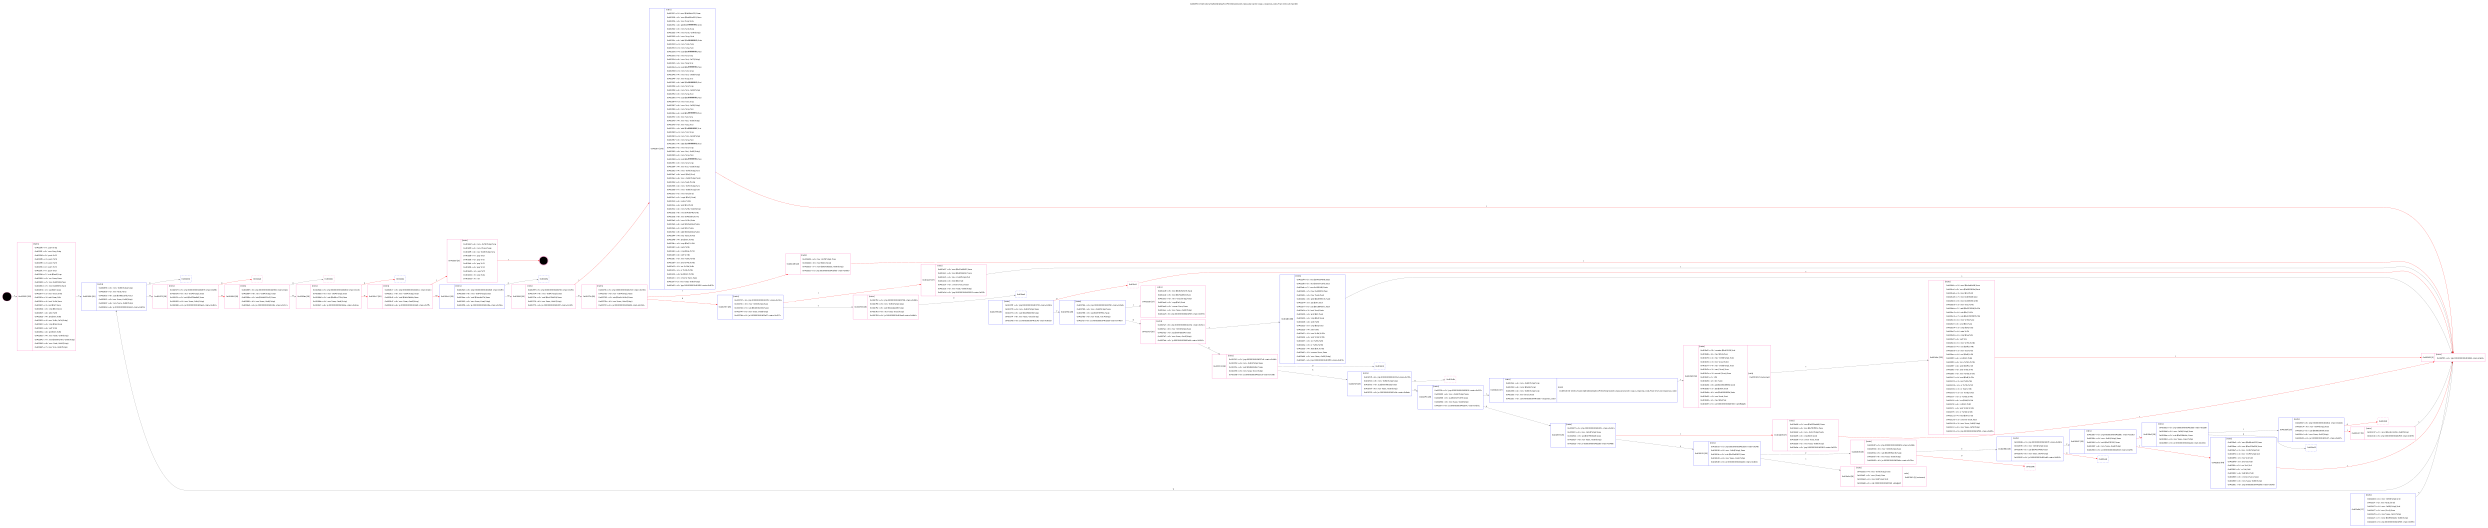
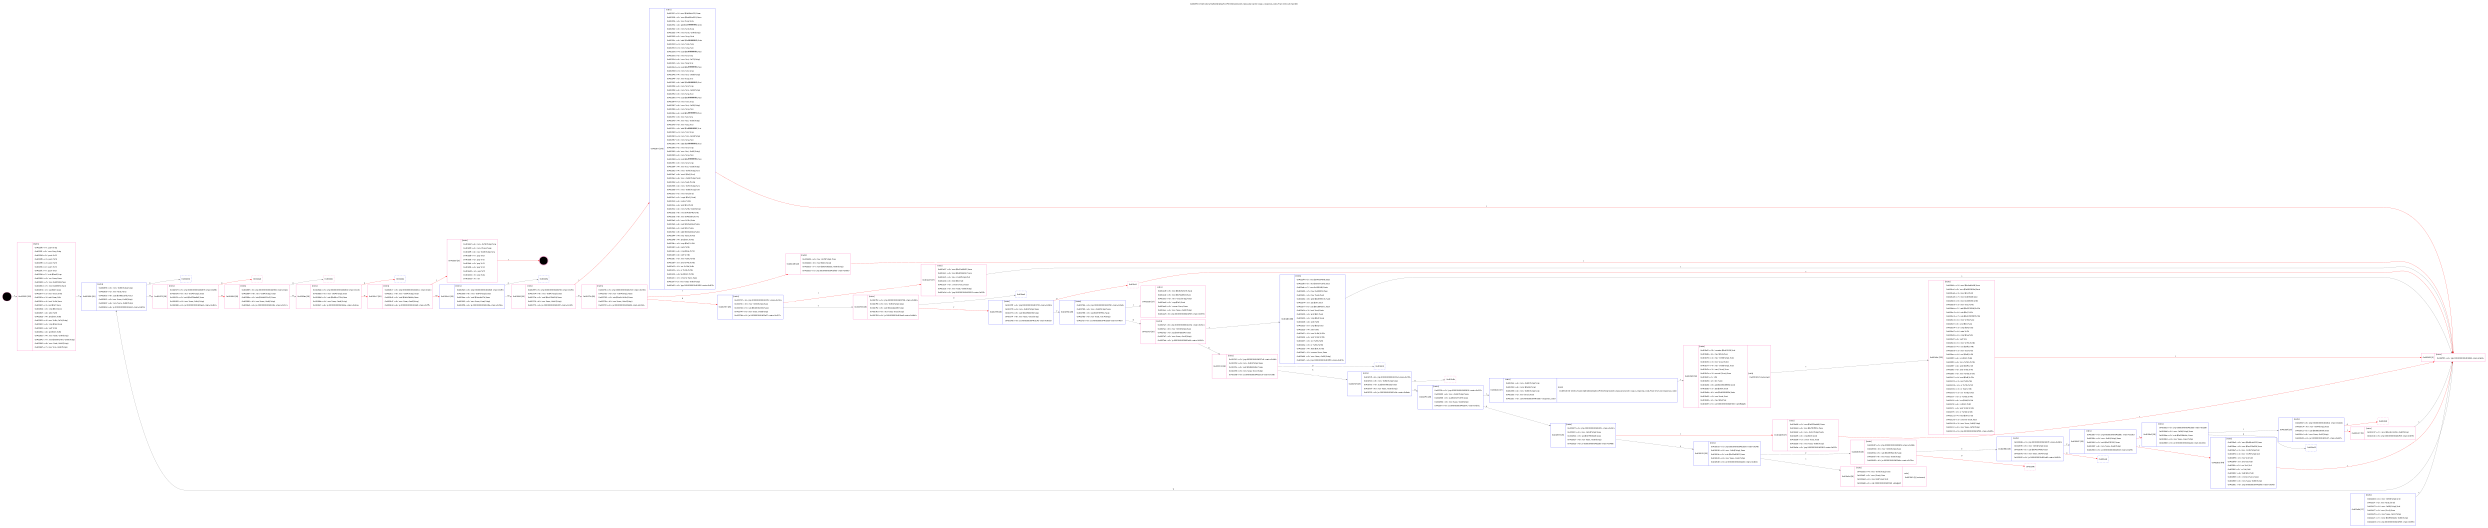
none -> (953, 310)
